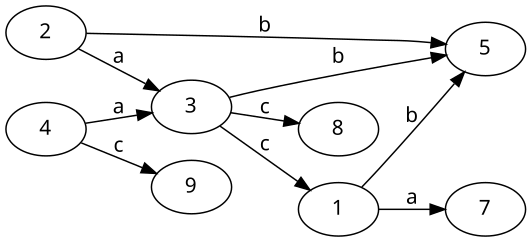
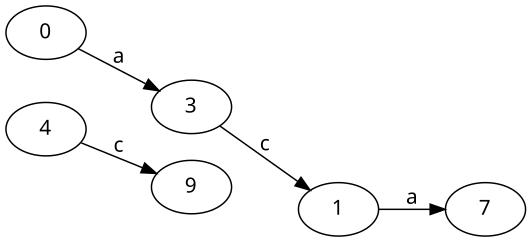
(46, 33) -> (46, 33)
(486, 49) -> none
(111, 119) -> none
(339, 129) -> none
